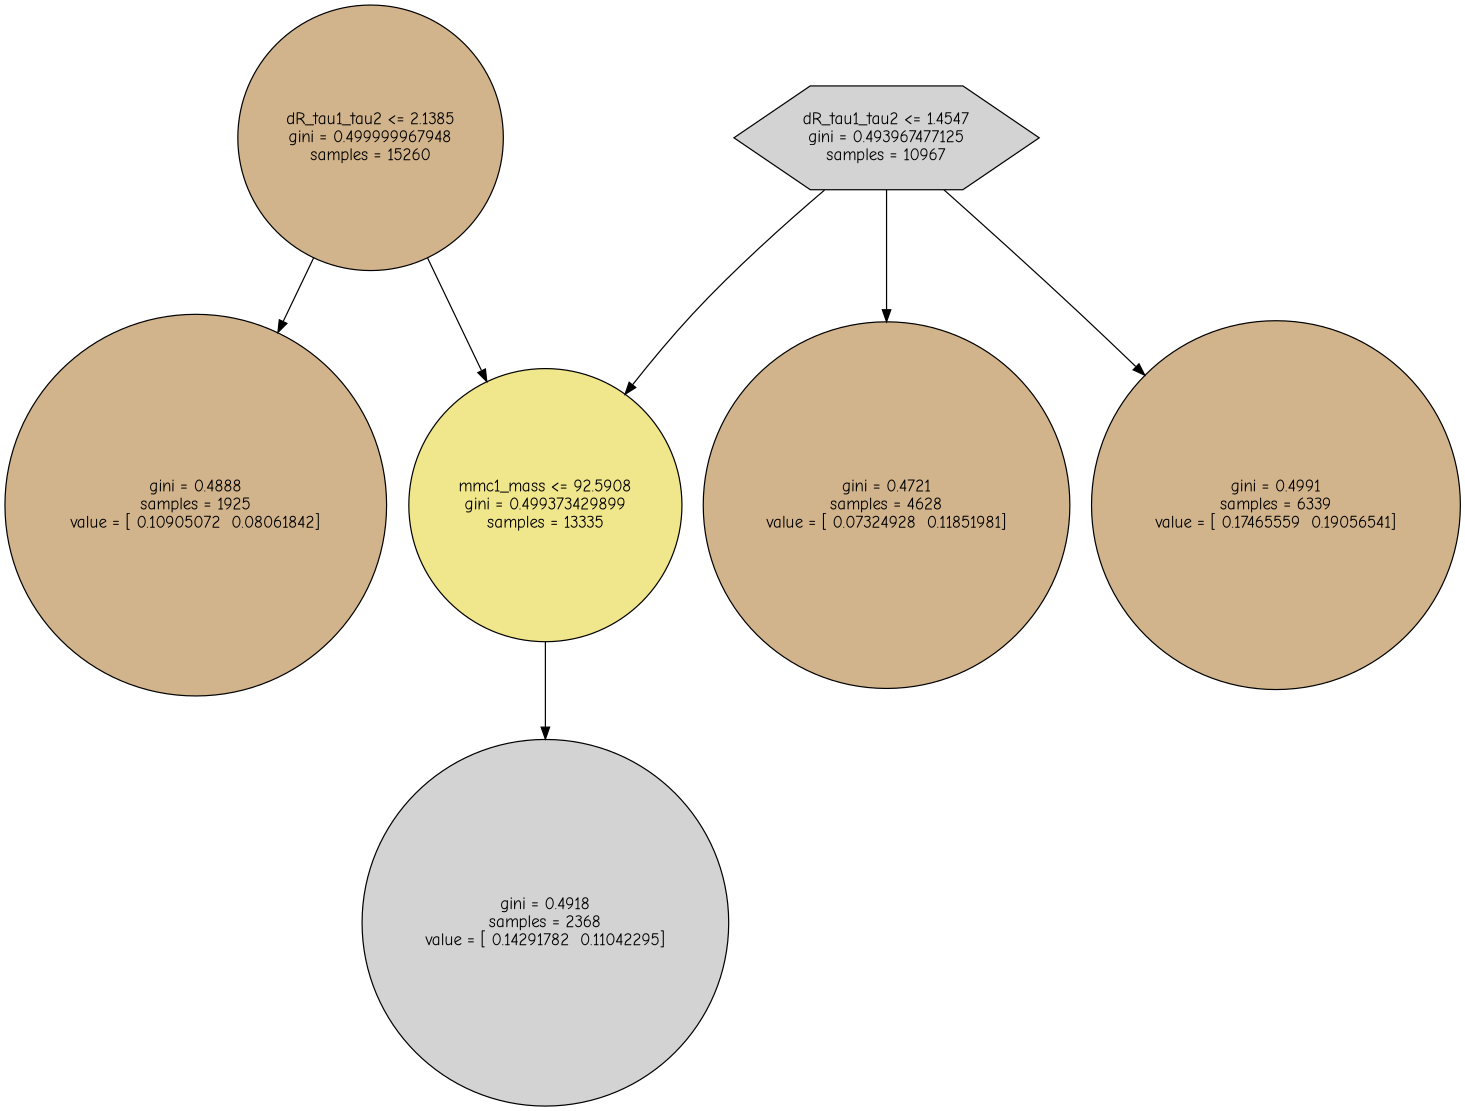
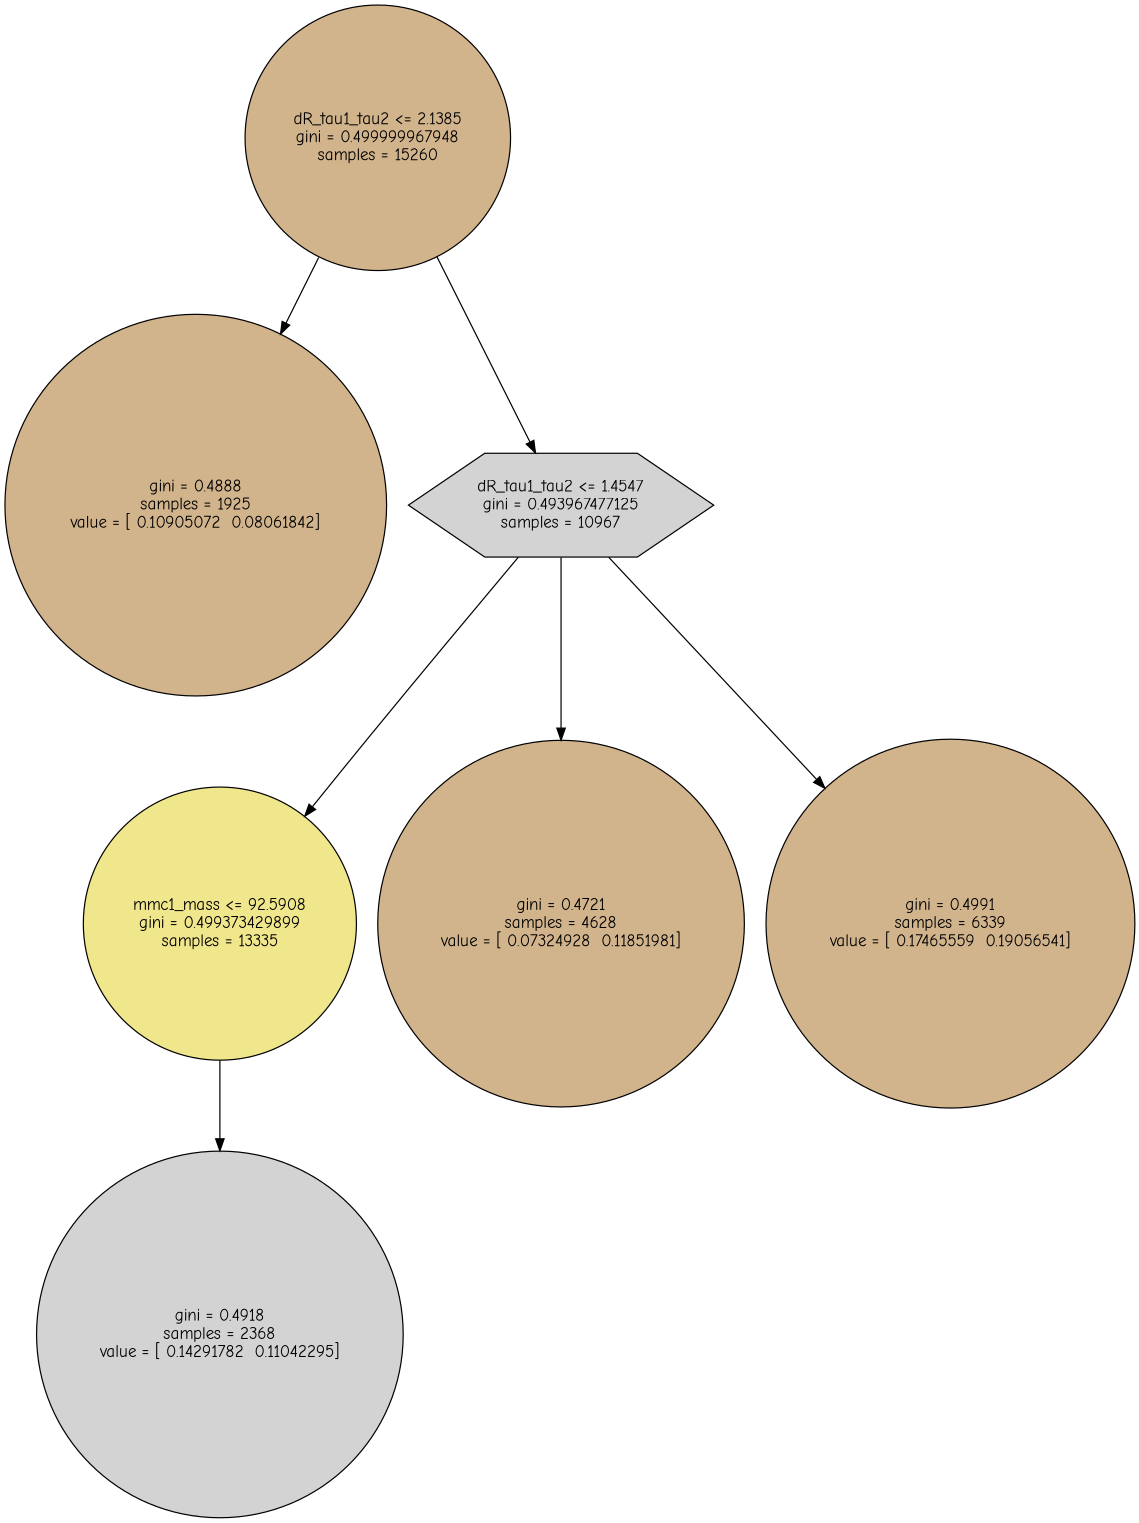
(454, 314) -> (483, 349)
